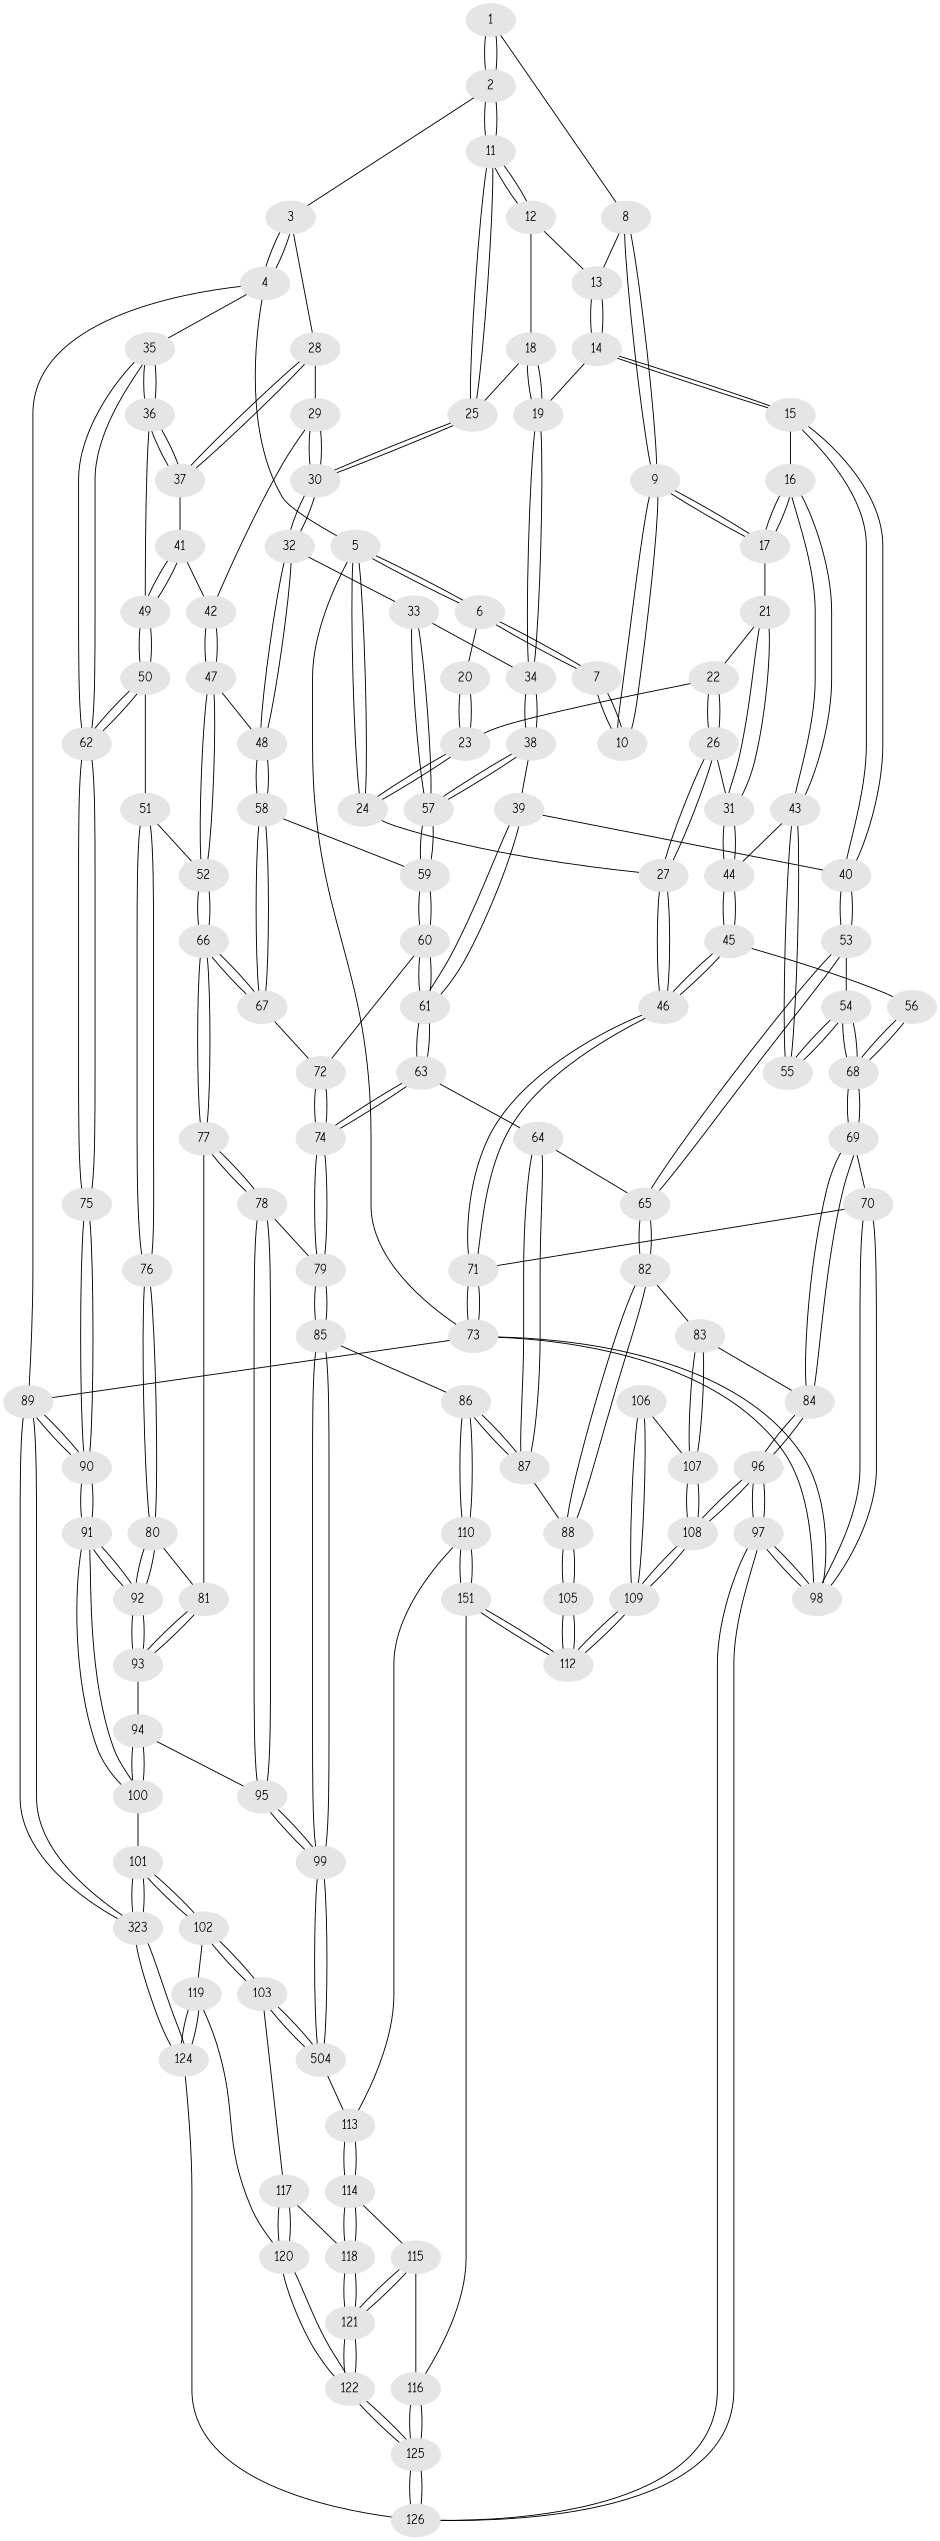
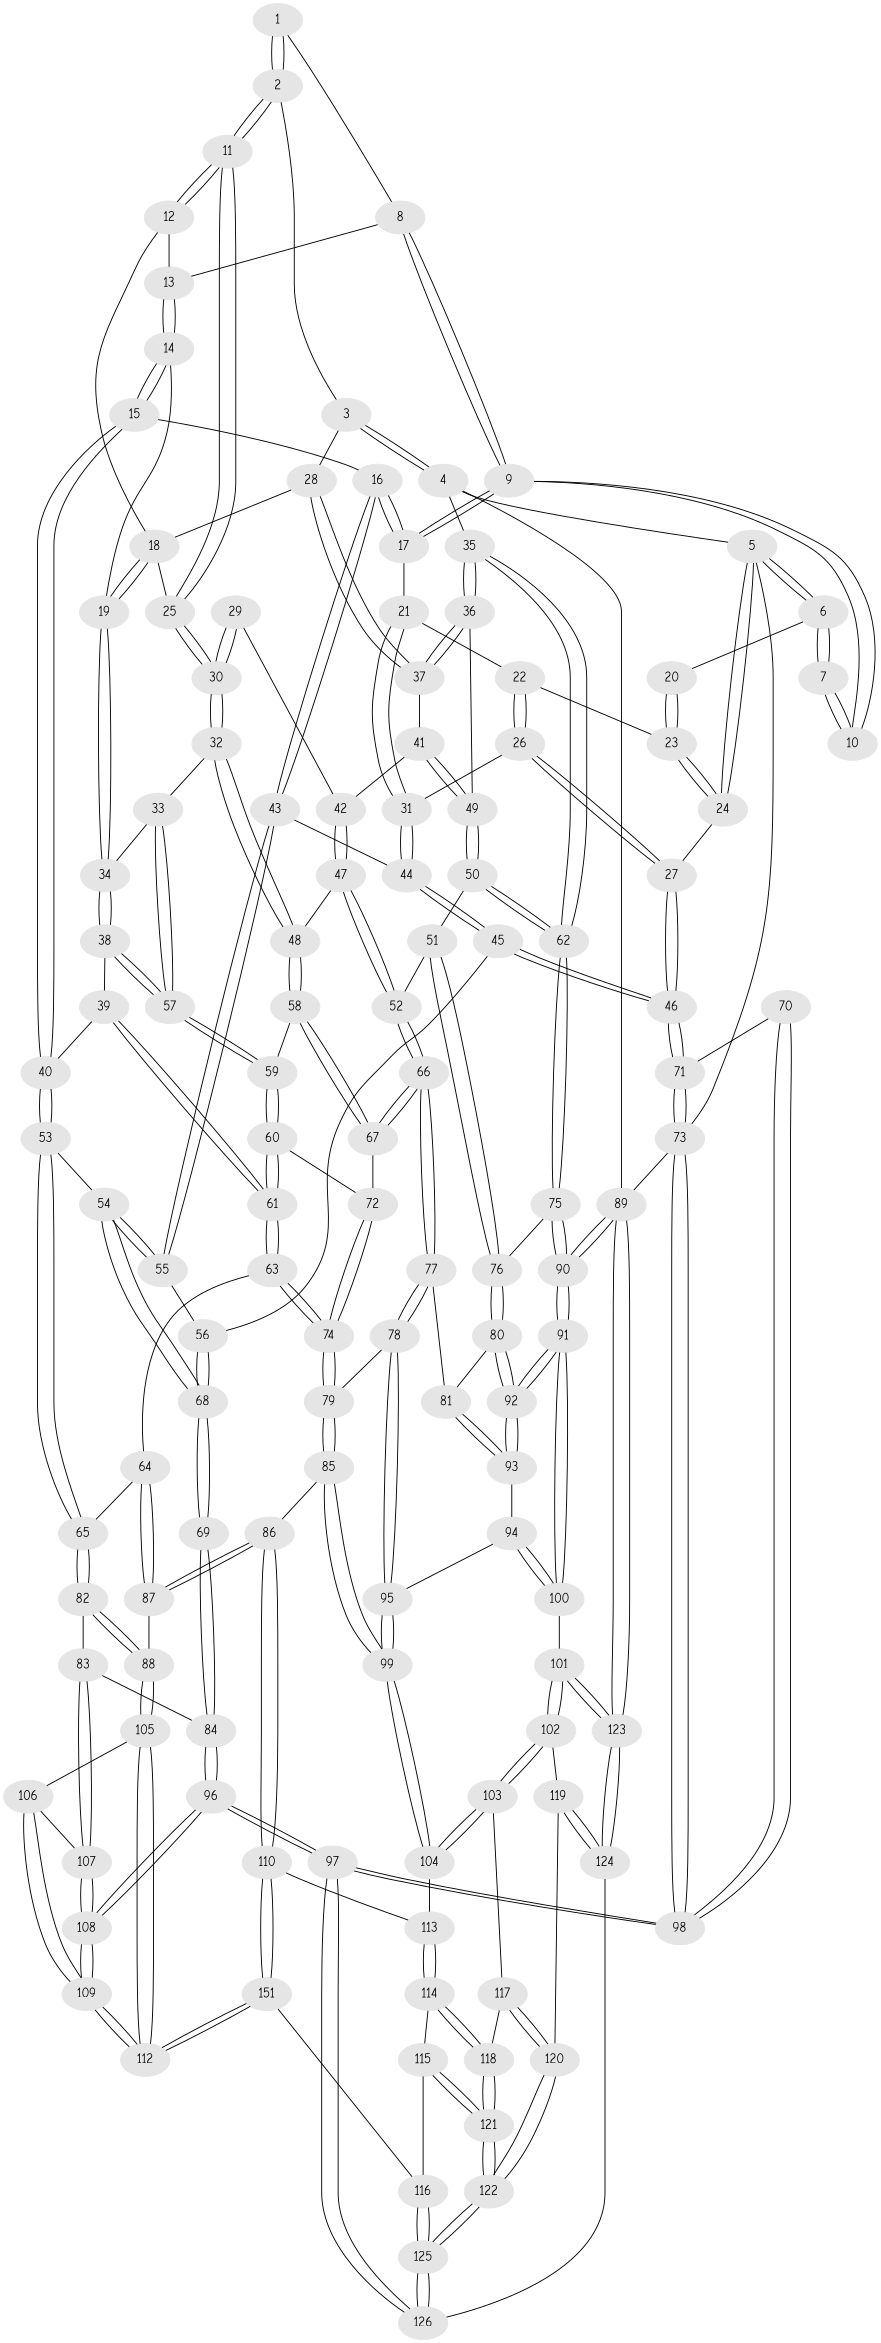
(315, 382) -> (239, 511)
(861, 1171) -> none
none -> (526, 1237)
none -> (181, 1301)
none -> (85, 1765)
(138, 1928) -> (617, 1731)
(321, 2060) -> (430, 1863)
